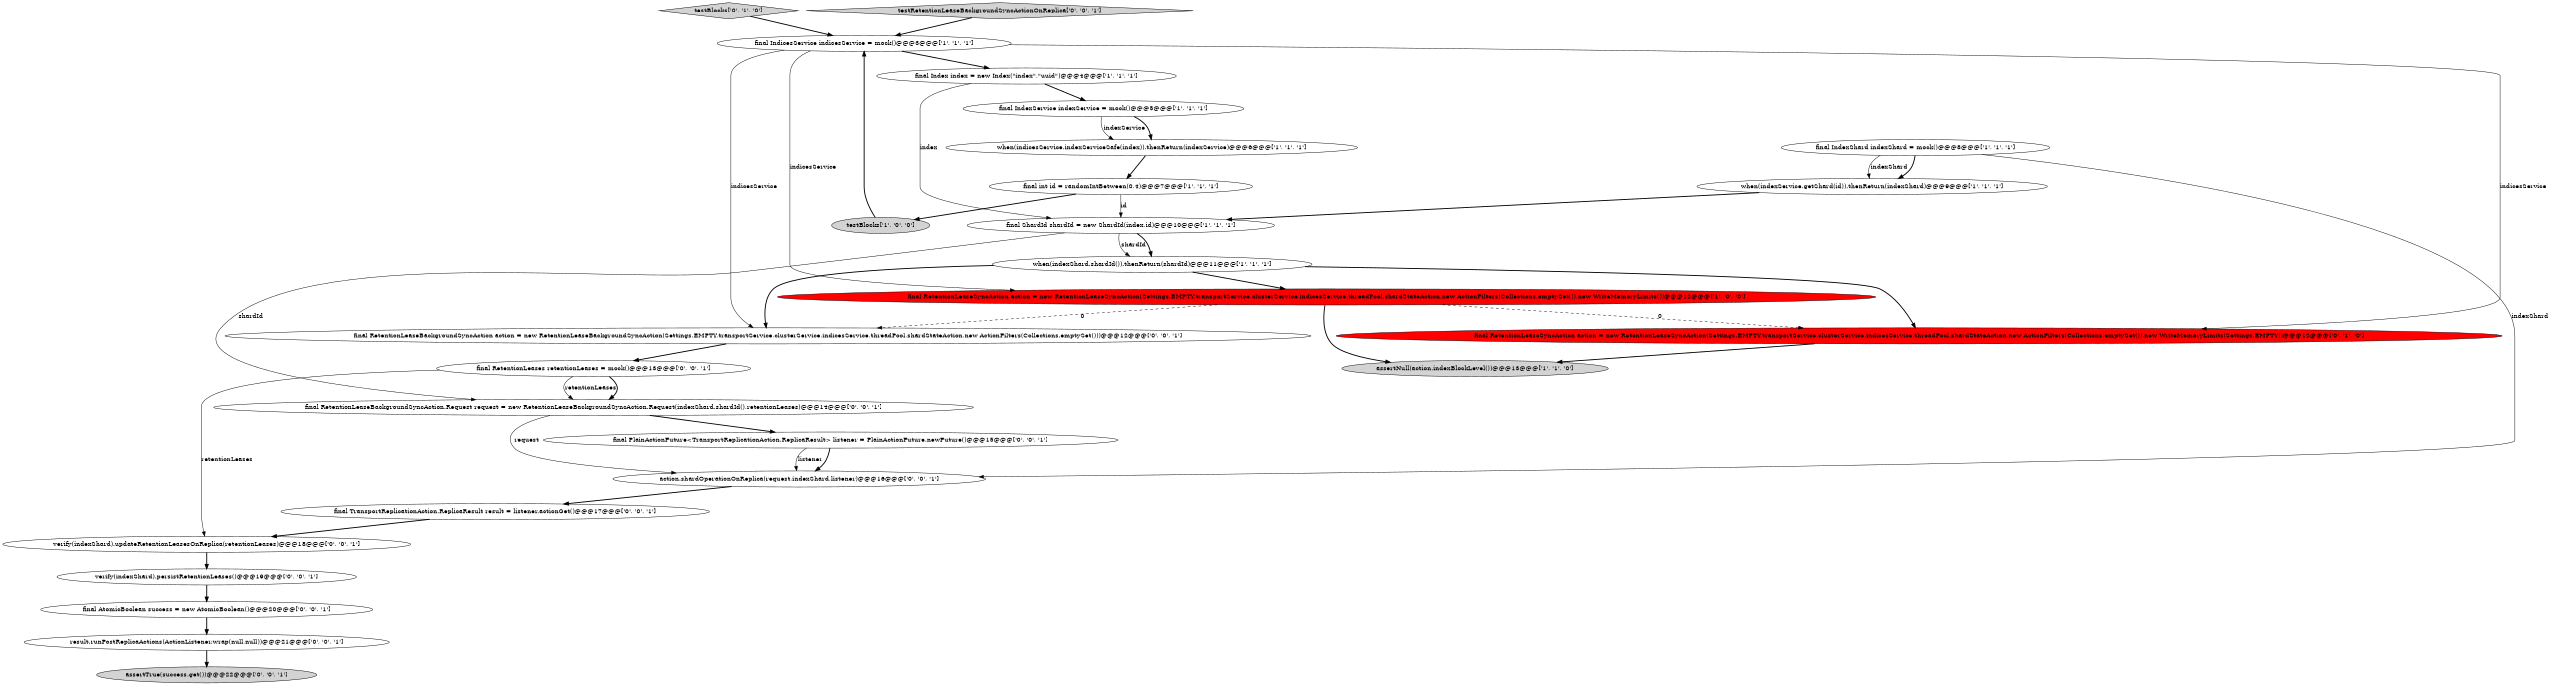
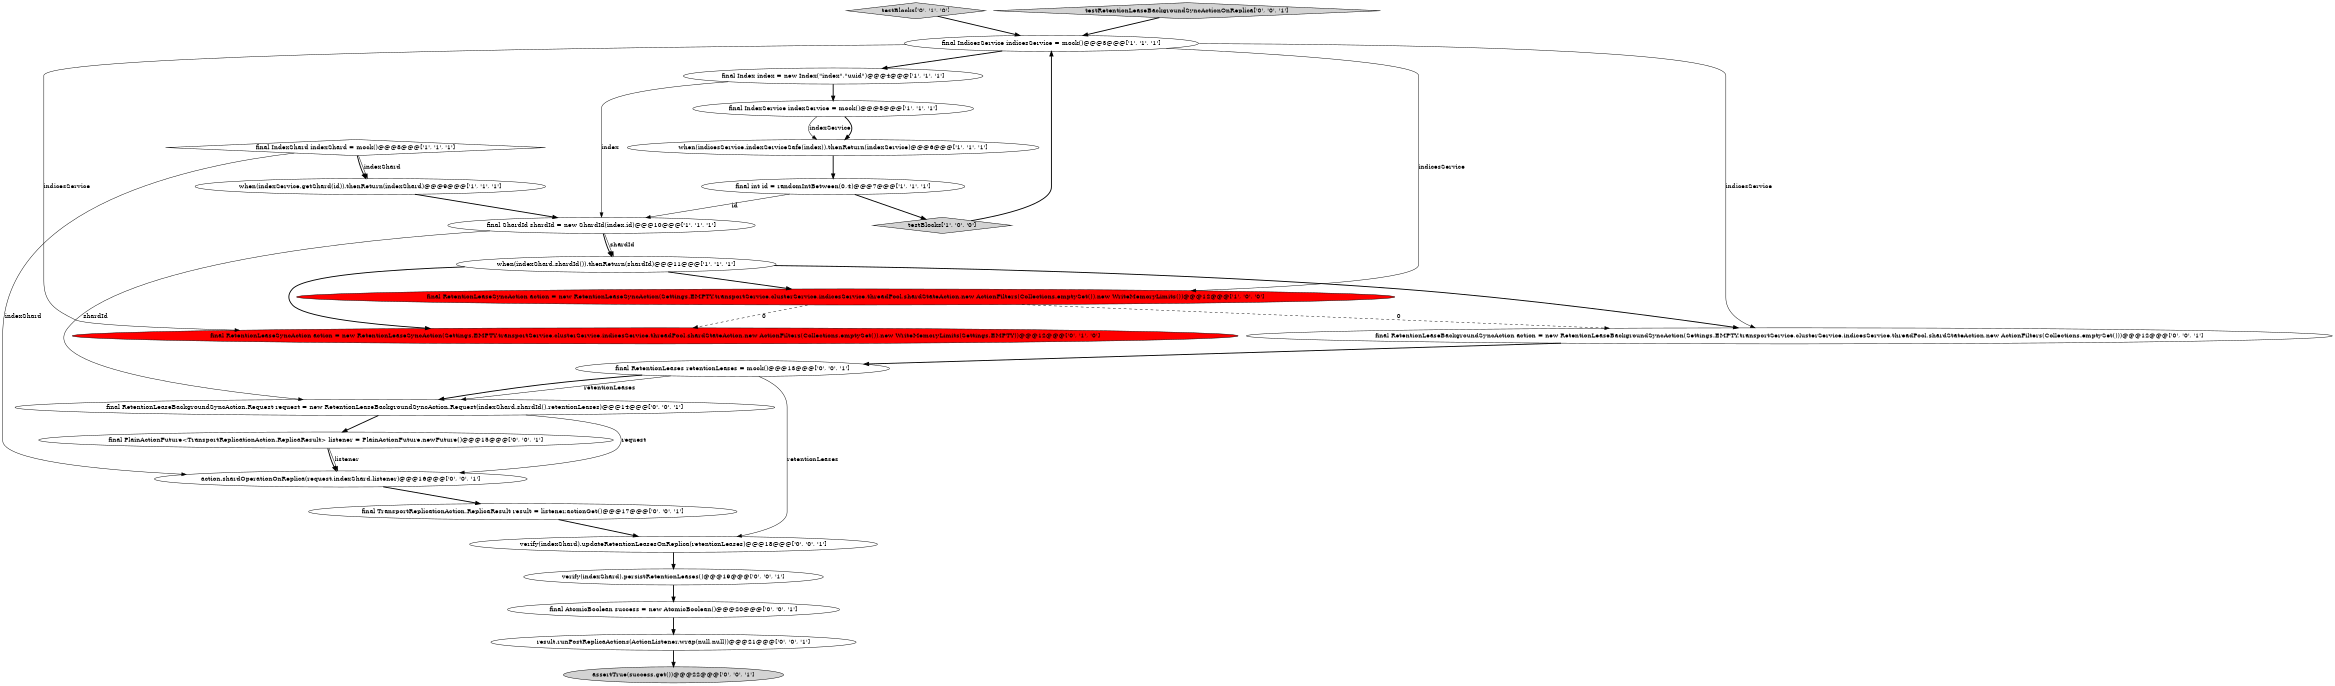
(1916, 148) -> (356, 148)
(881, 225) -> (942, 225)
(1475, 369) -> none
